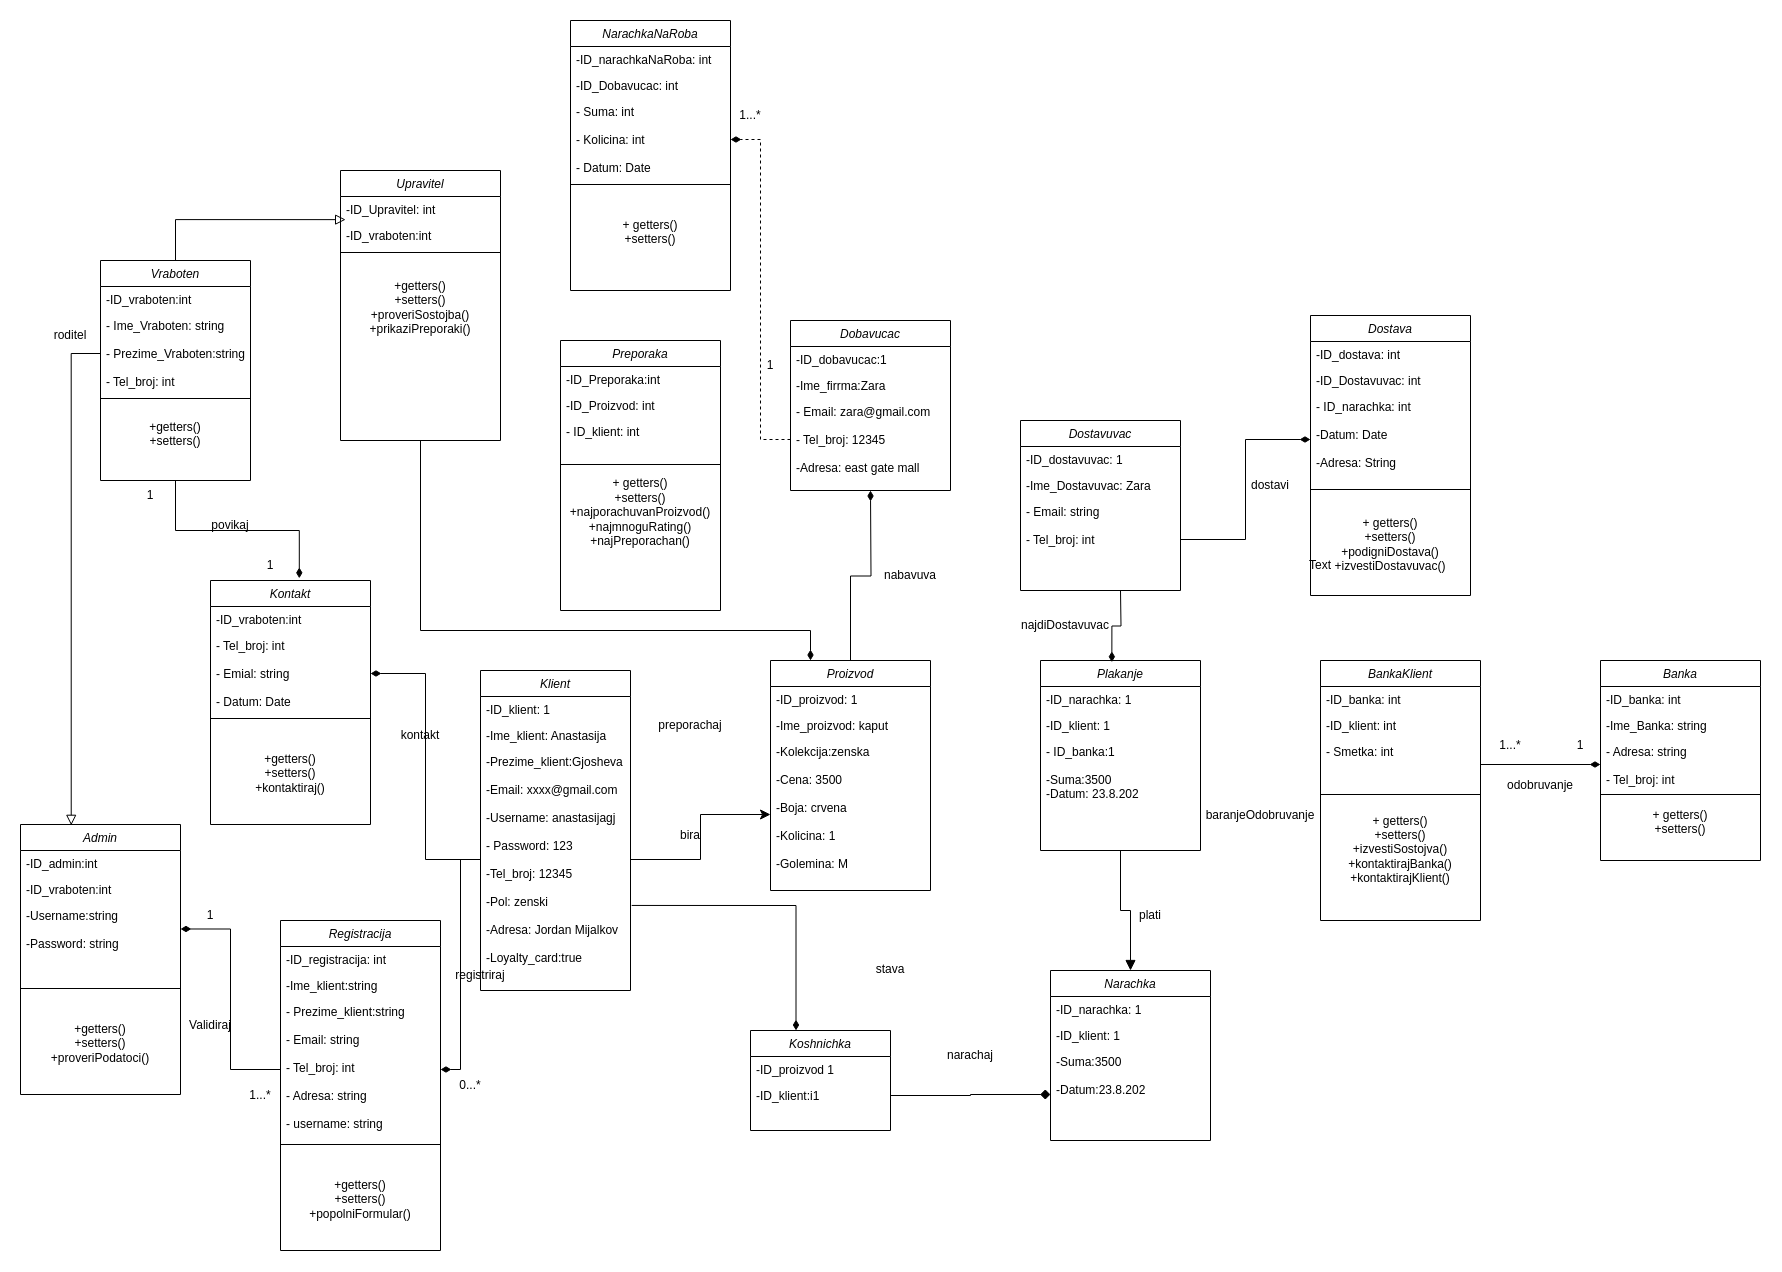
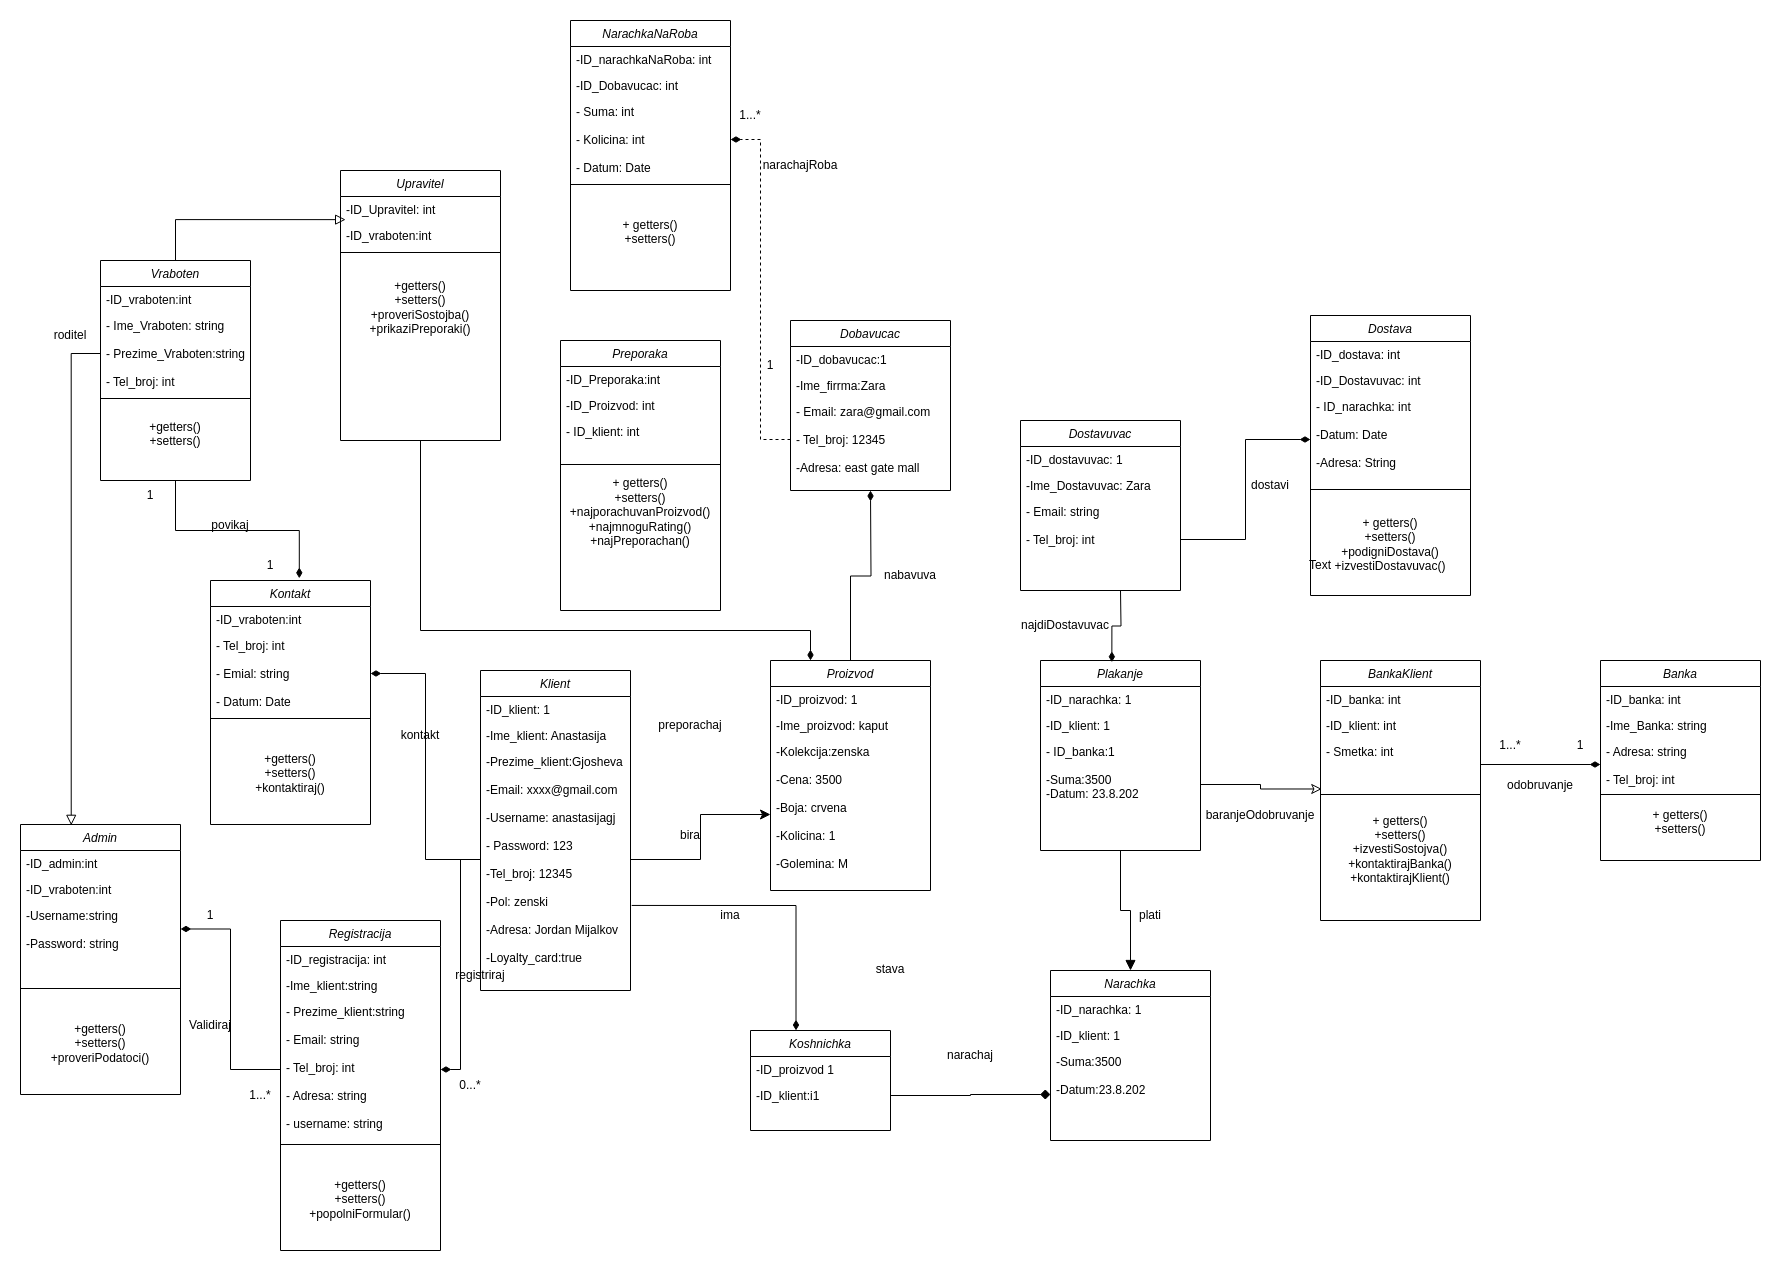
none -> (801, 166)
none -> (1260, 785)
none -> (731, 916)
